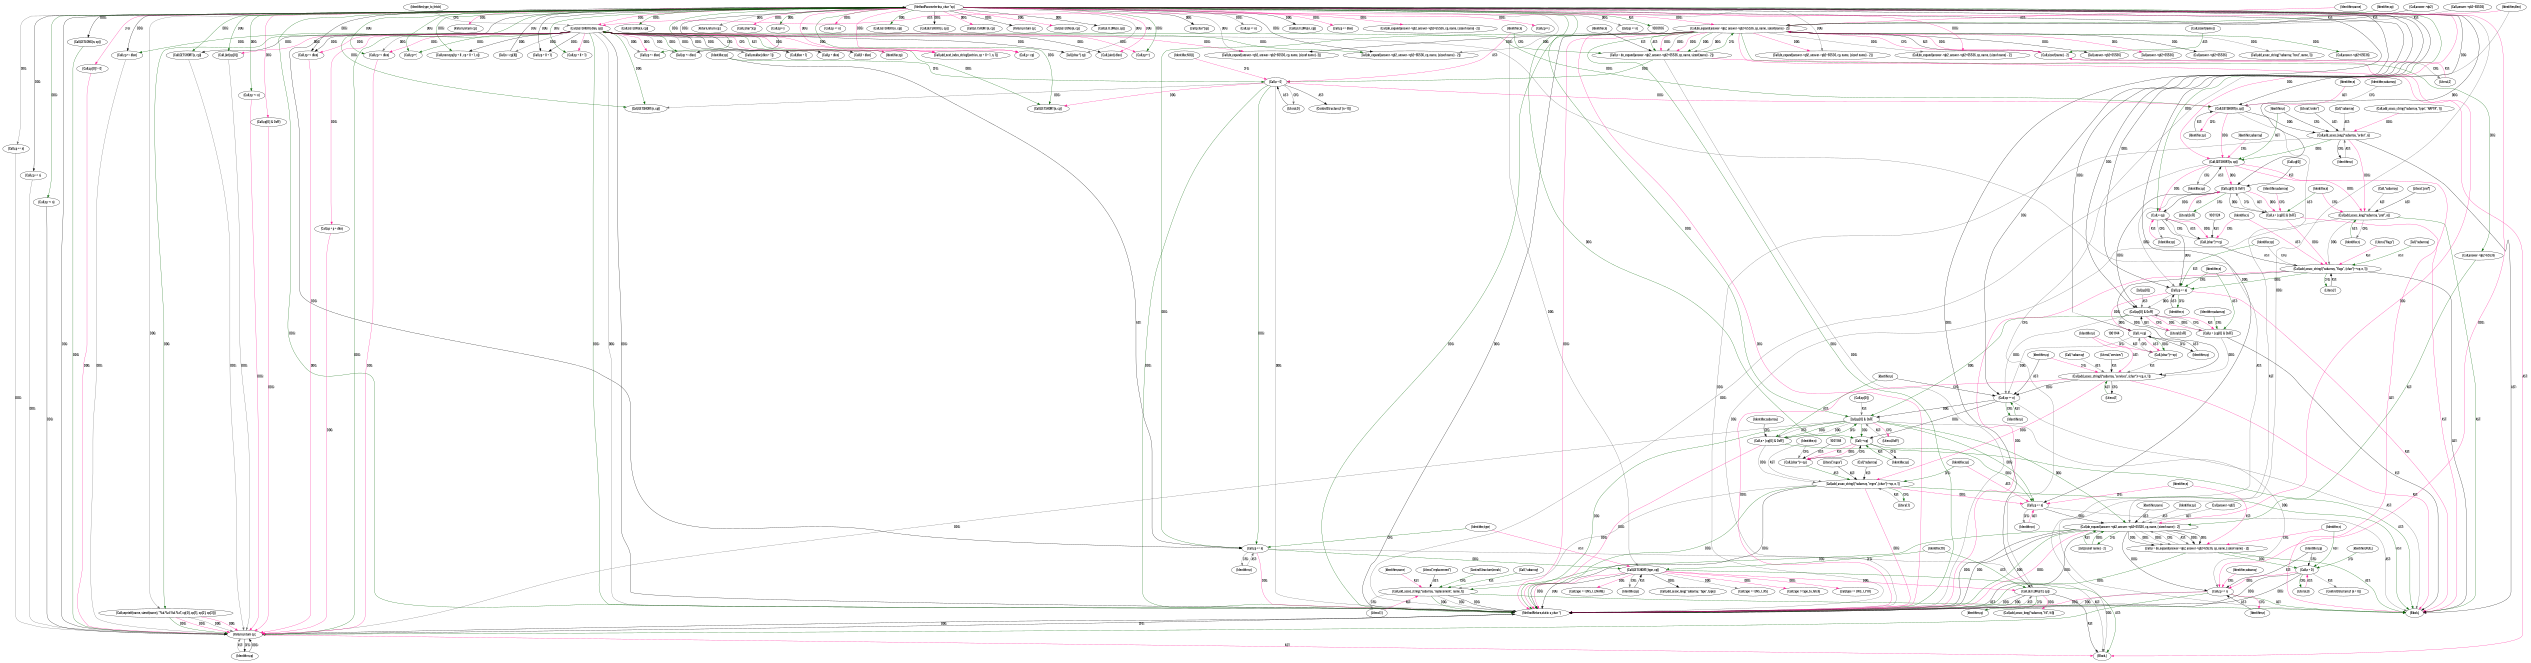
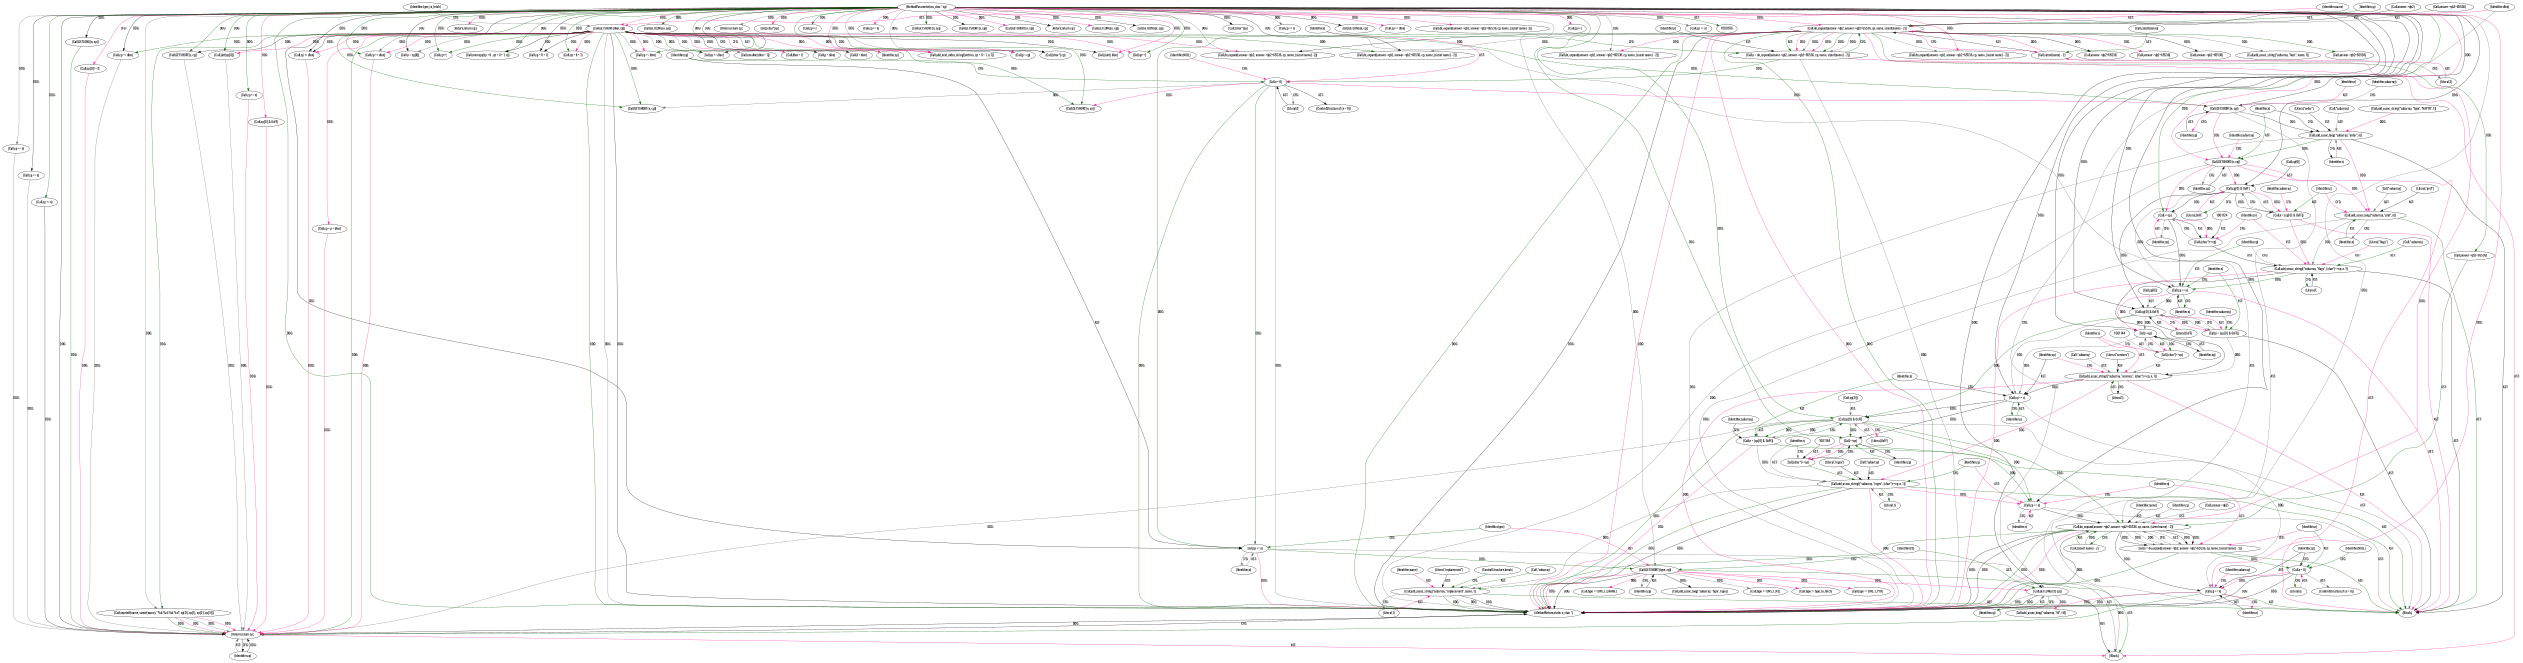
(699, 8) -> (643, 10)
(693, 44) -> (701, 48)
(933, 50) -> (872, 46)
